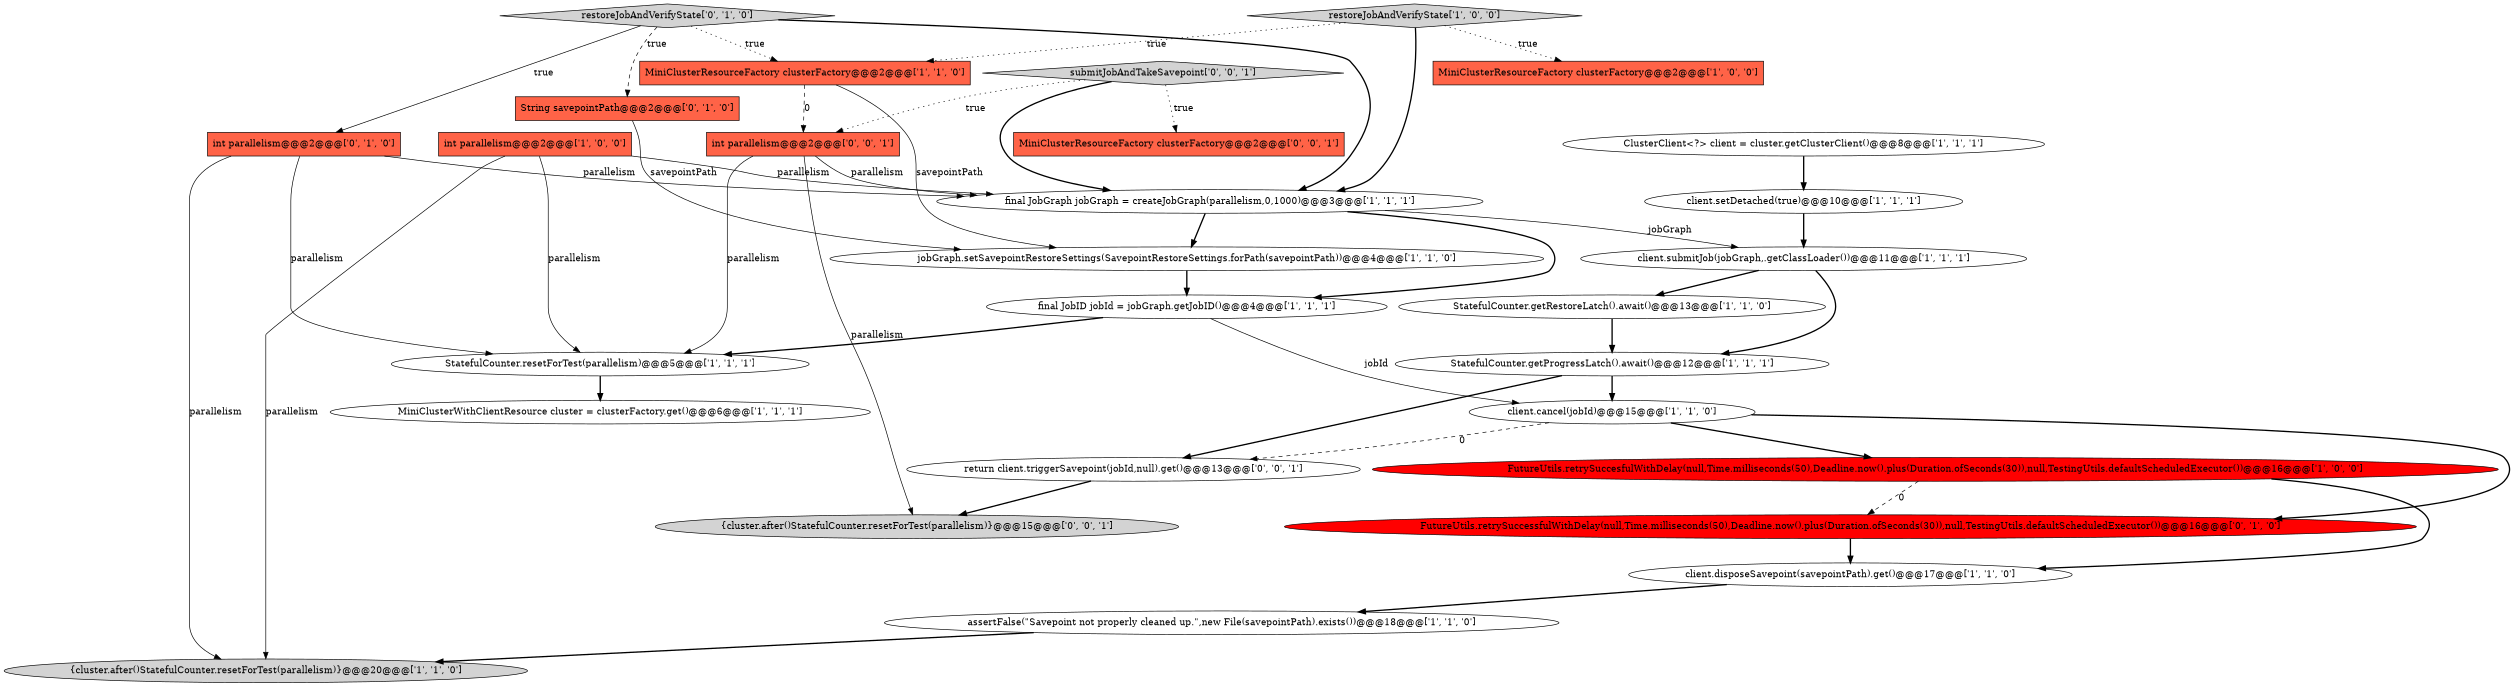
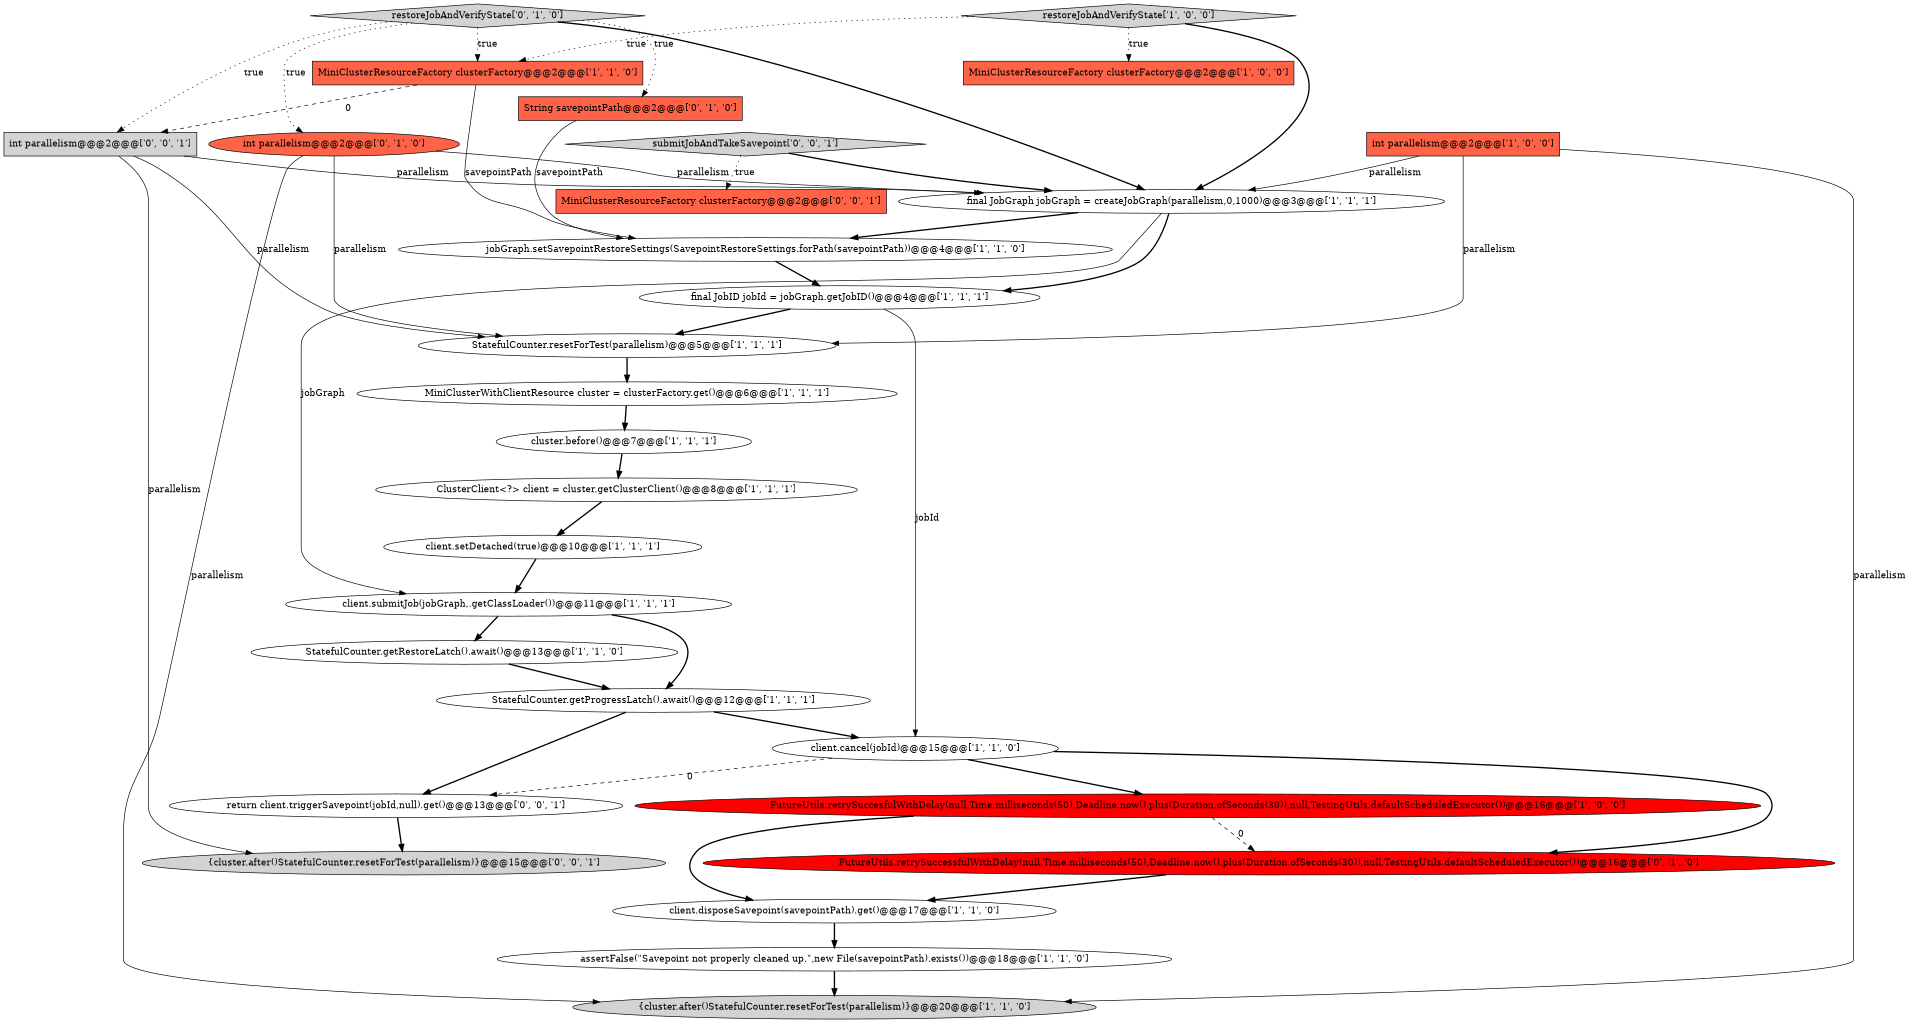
(636, 56) -> (649, 42)
(492, 78) -> (313, 45)
(962, 97) -> (251, 59)
(304, 144) -> (334, 144)
(803, 144) -> (100, 144)
none -> (624, 442)
